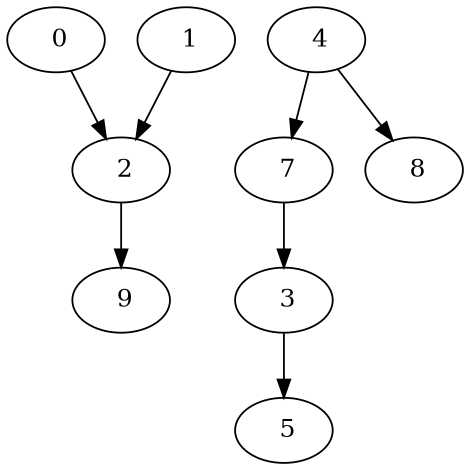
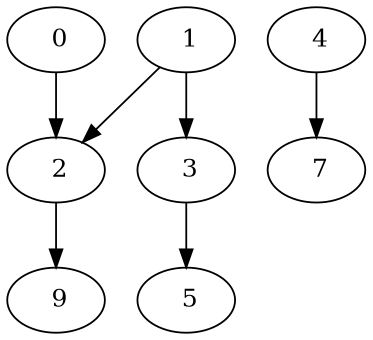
(414, 170) -> none
(284, 226) -> (186, 96)
